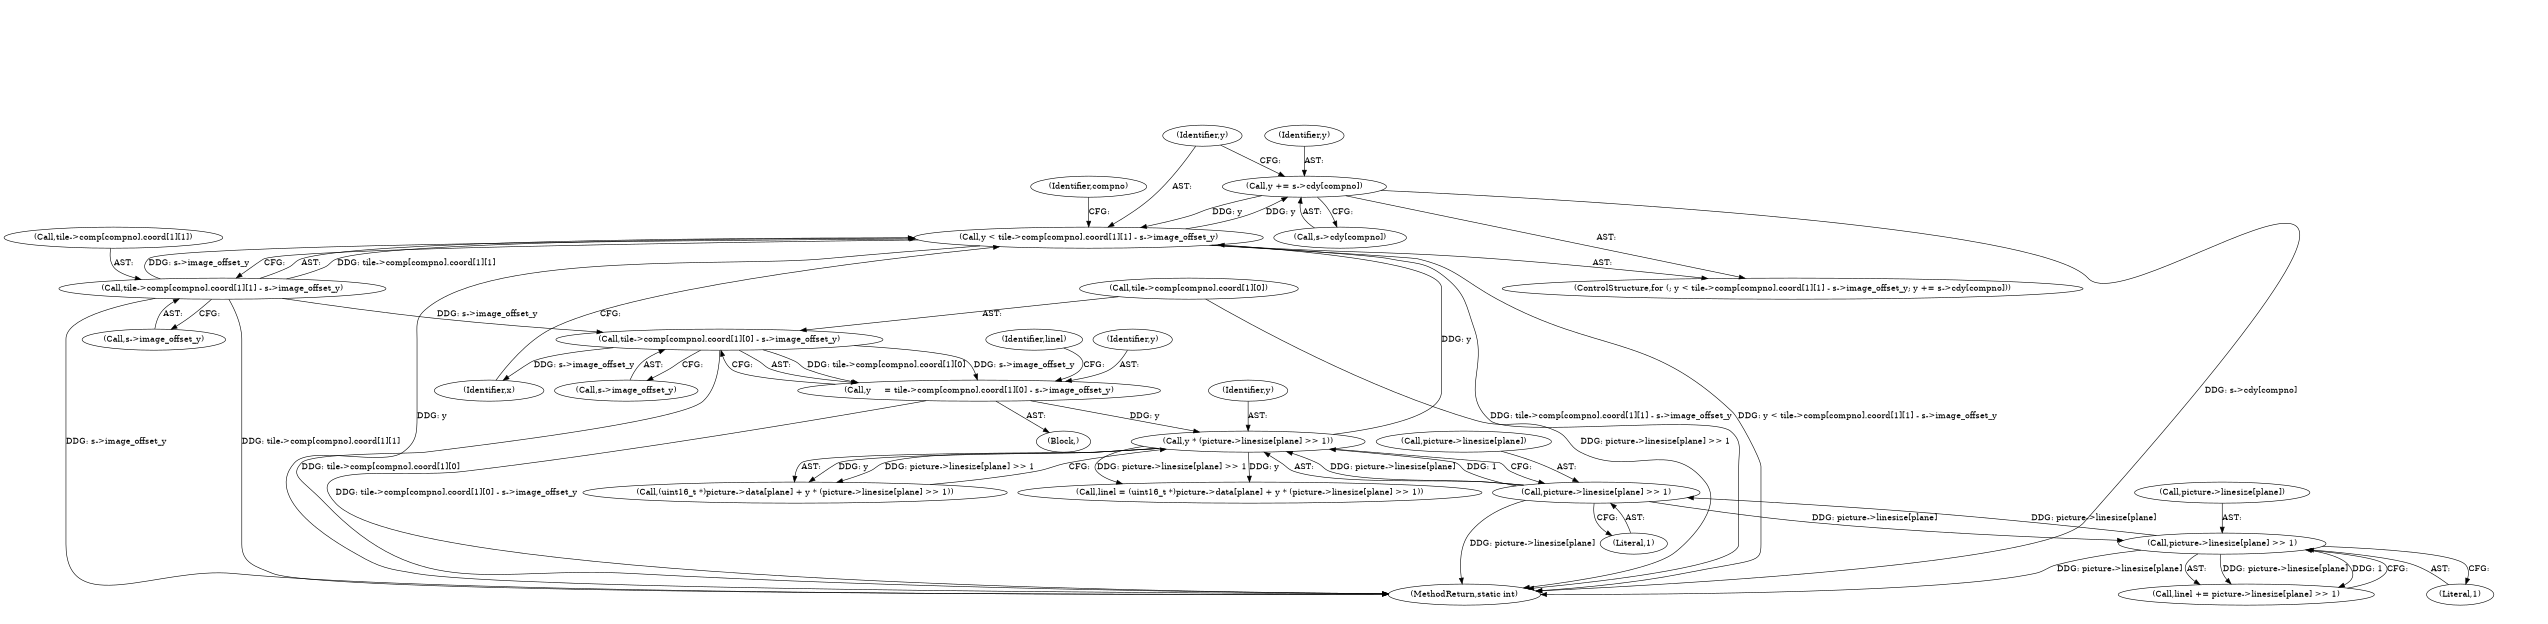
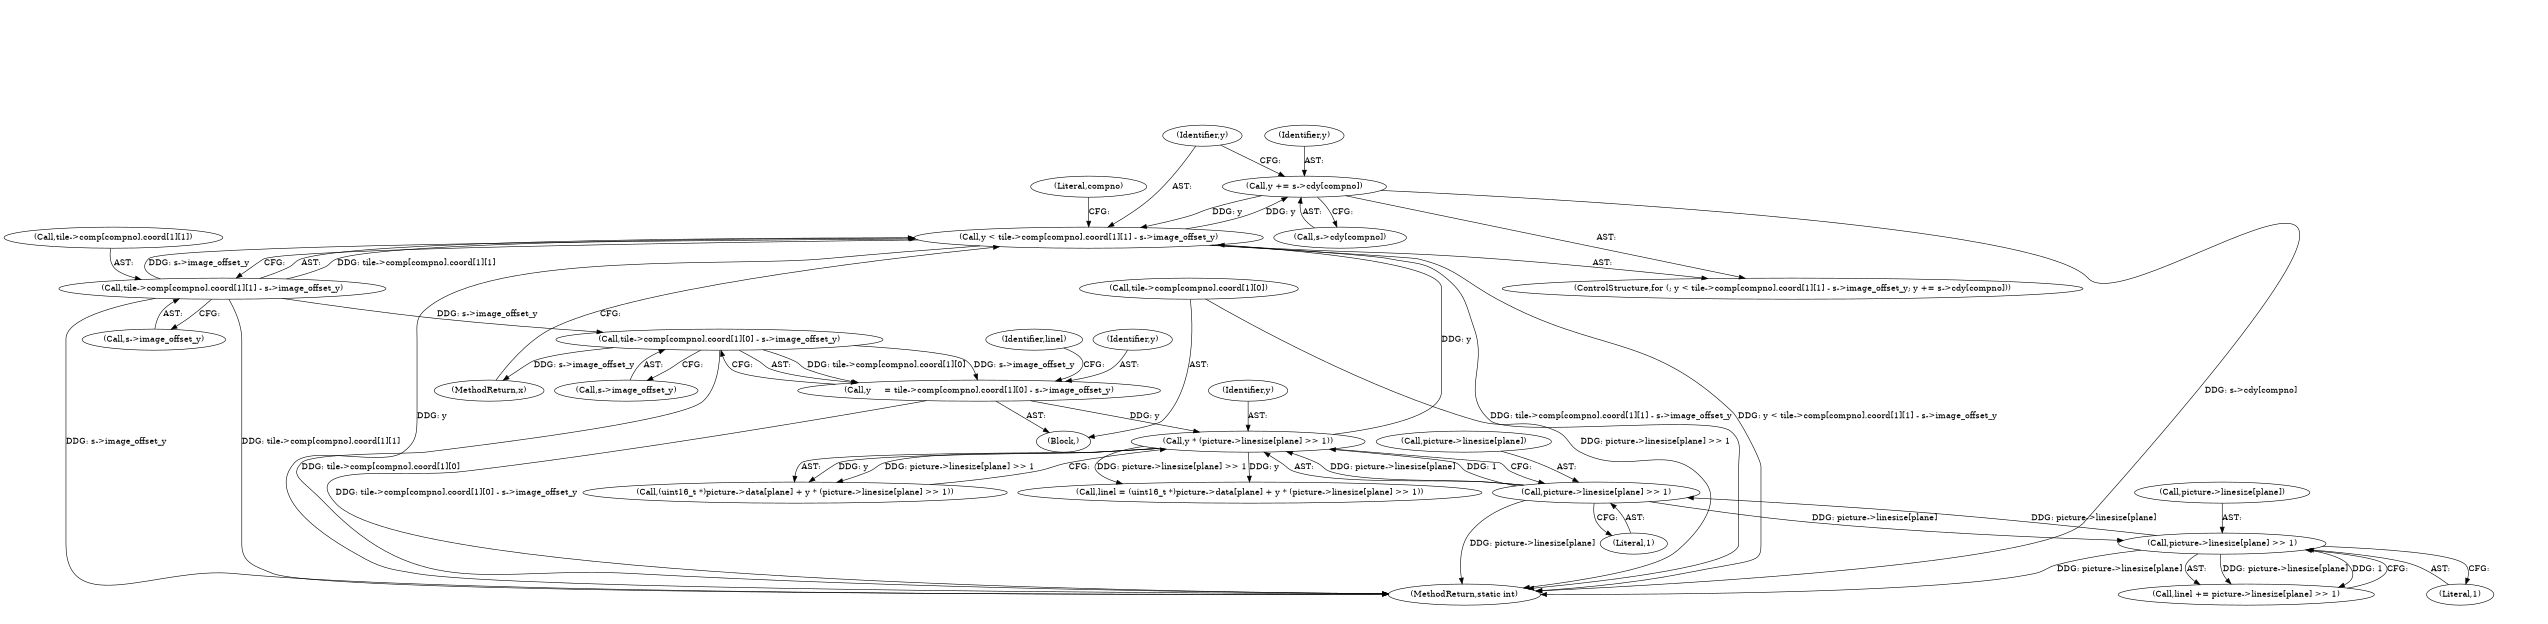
(1089, 187) -> (1089, 187)
(962, 313) -> (1179, 397)
(489, 391) -> (489, 391)
